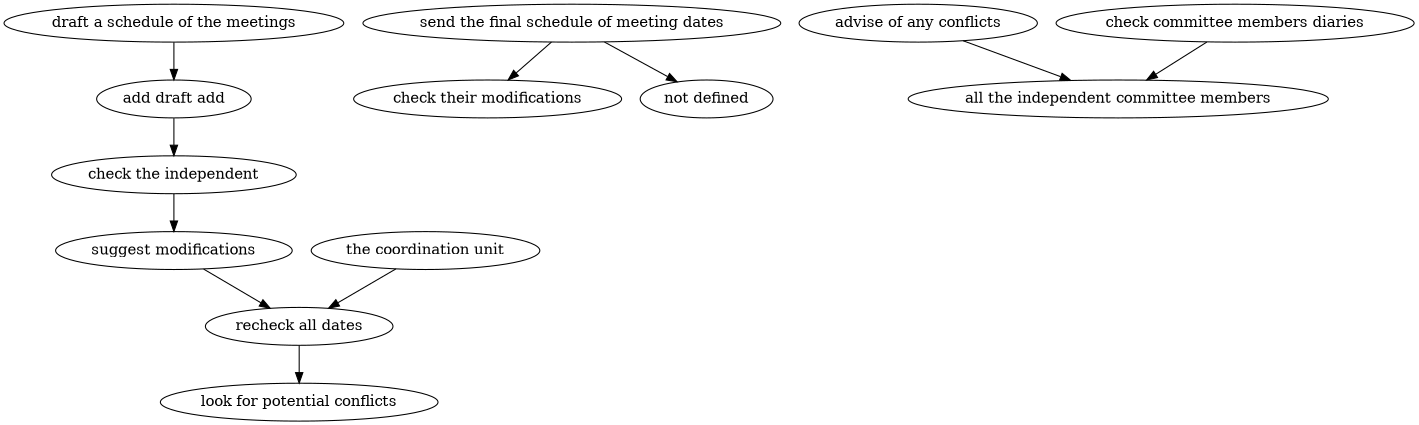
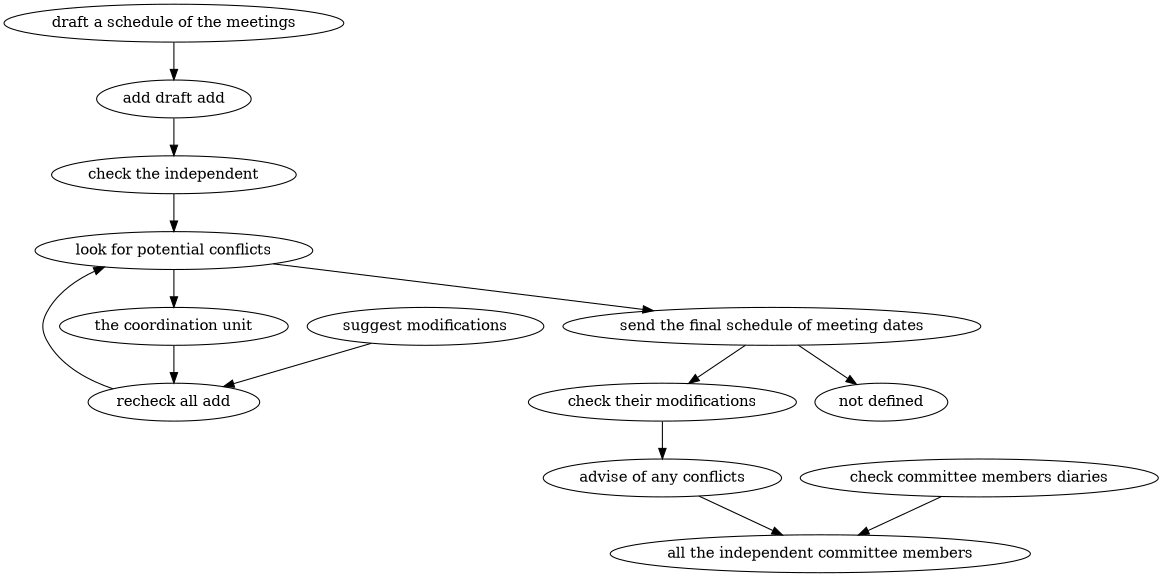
(174, 207) -> (174, 207)
none -> (174, 283)
none -> (458, 287)
(299, 326) -> (174, 402)
none -> (662, 435)
